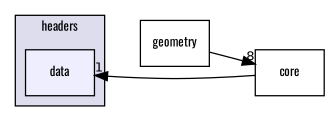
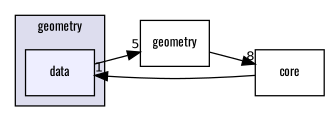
(60, 27) -> (60, 27)
none -> (113, 59)
